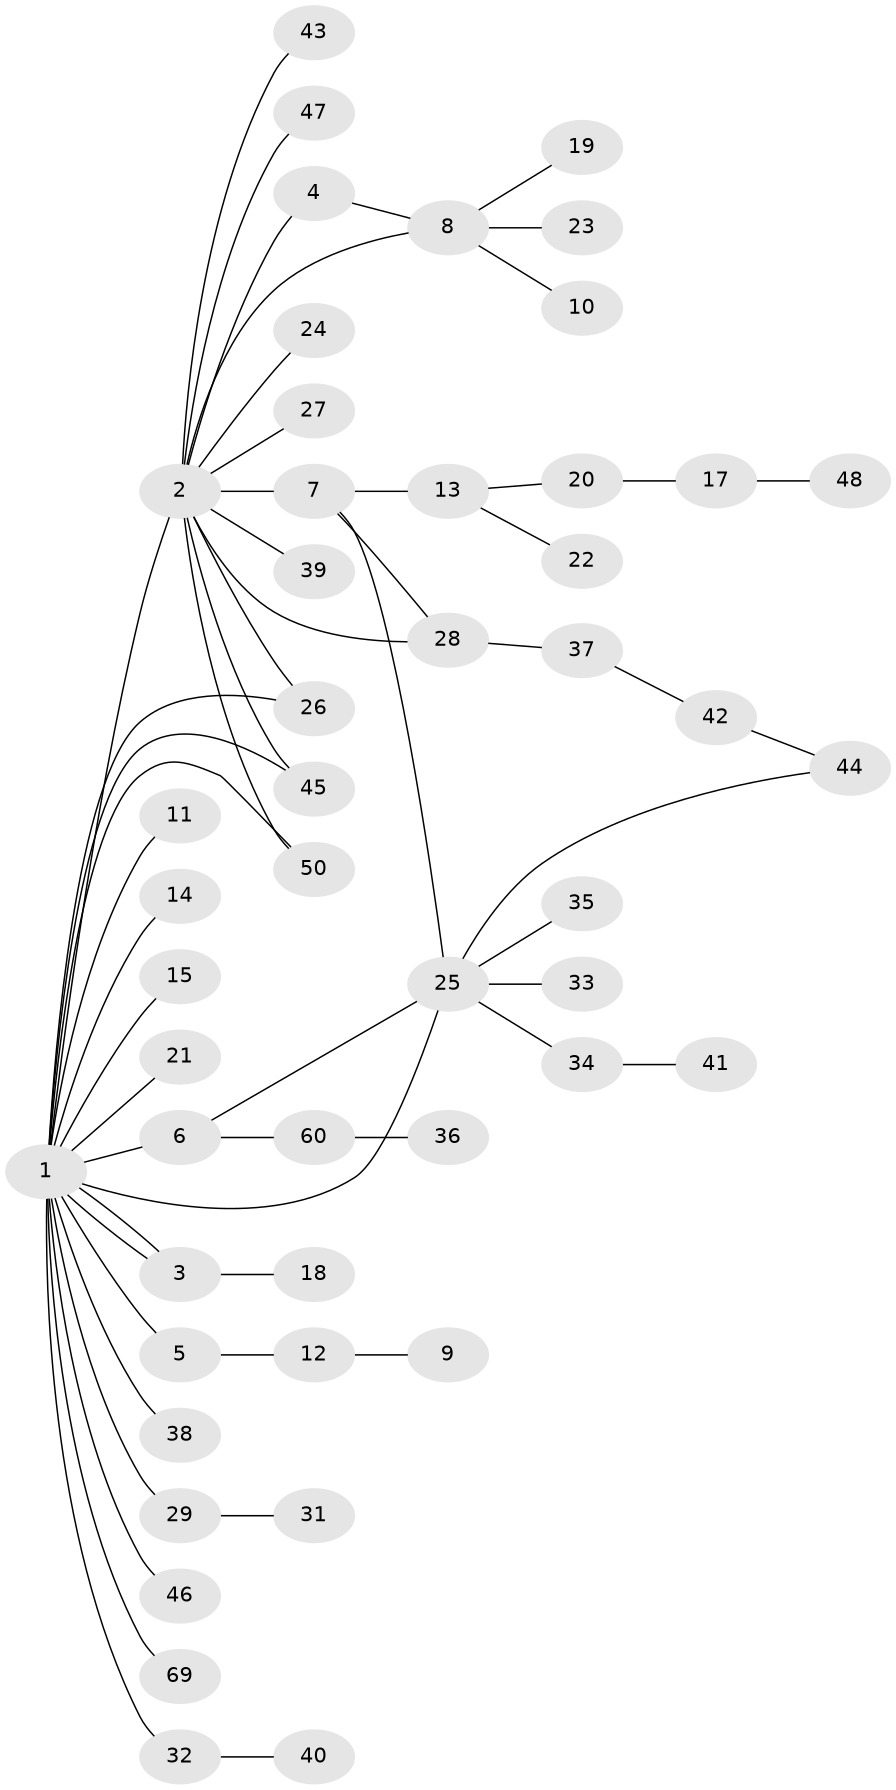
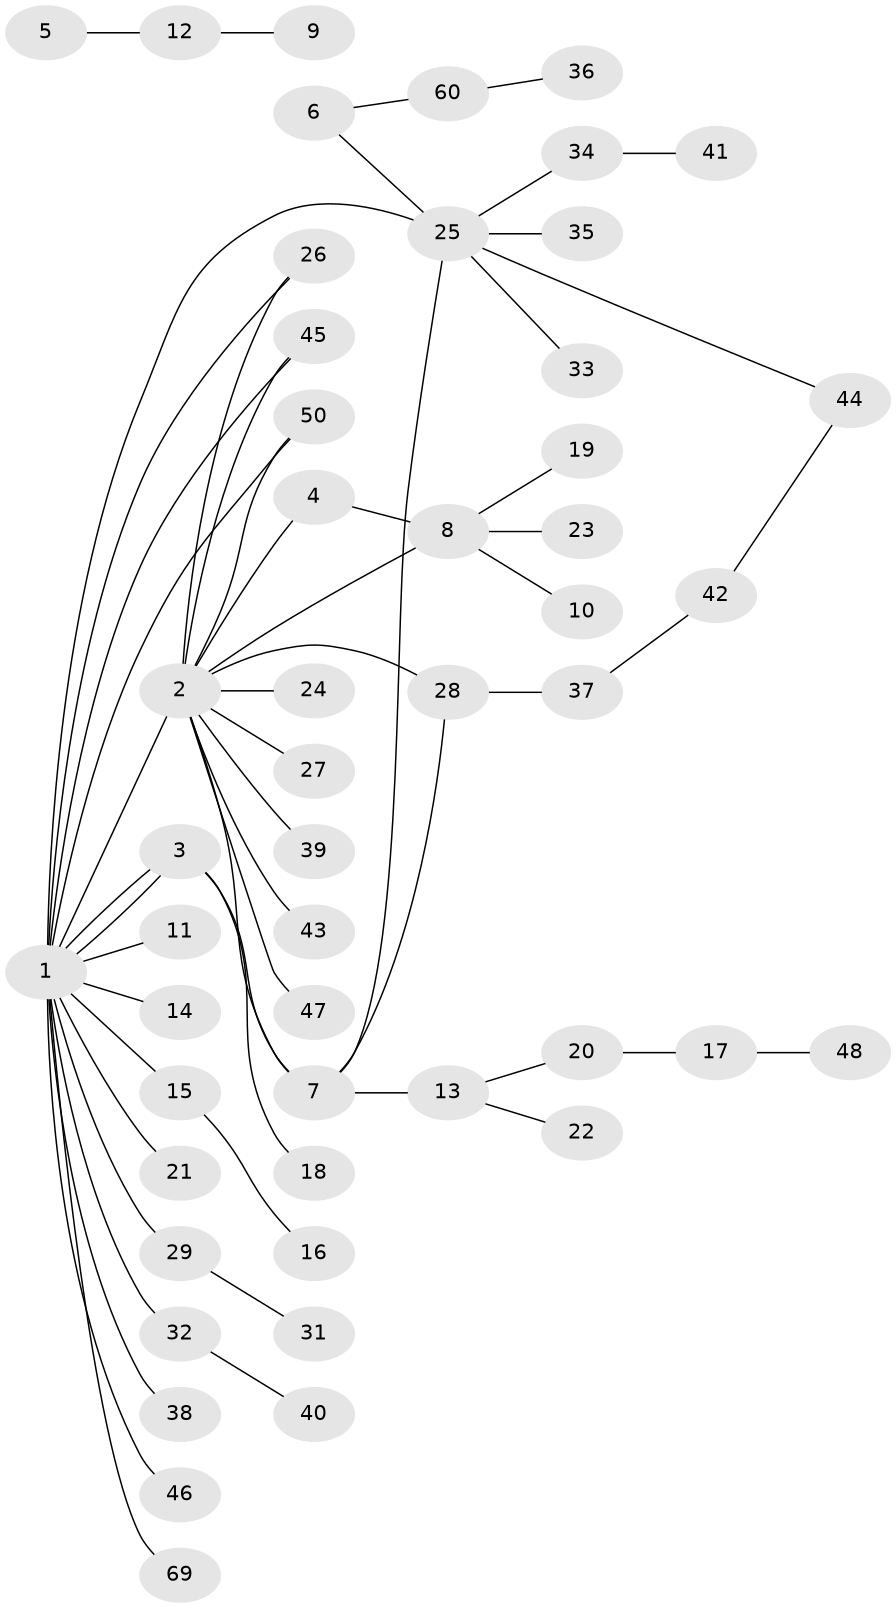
none -> (247, 972)
(113, 1155) -> none
none -> (314, 1254)
(106, 1267) -> none
